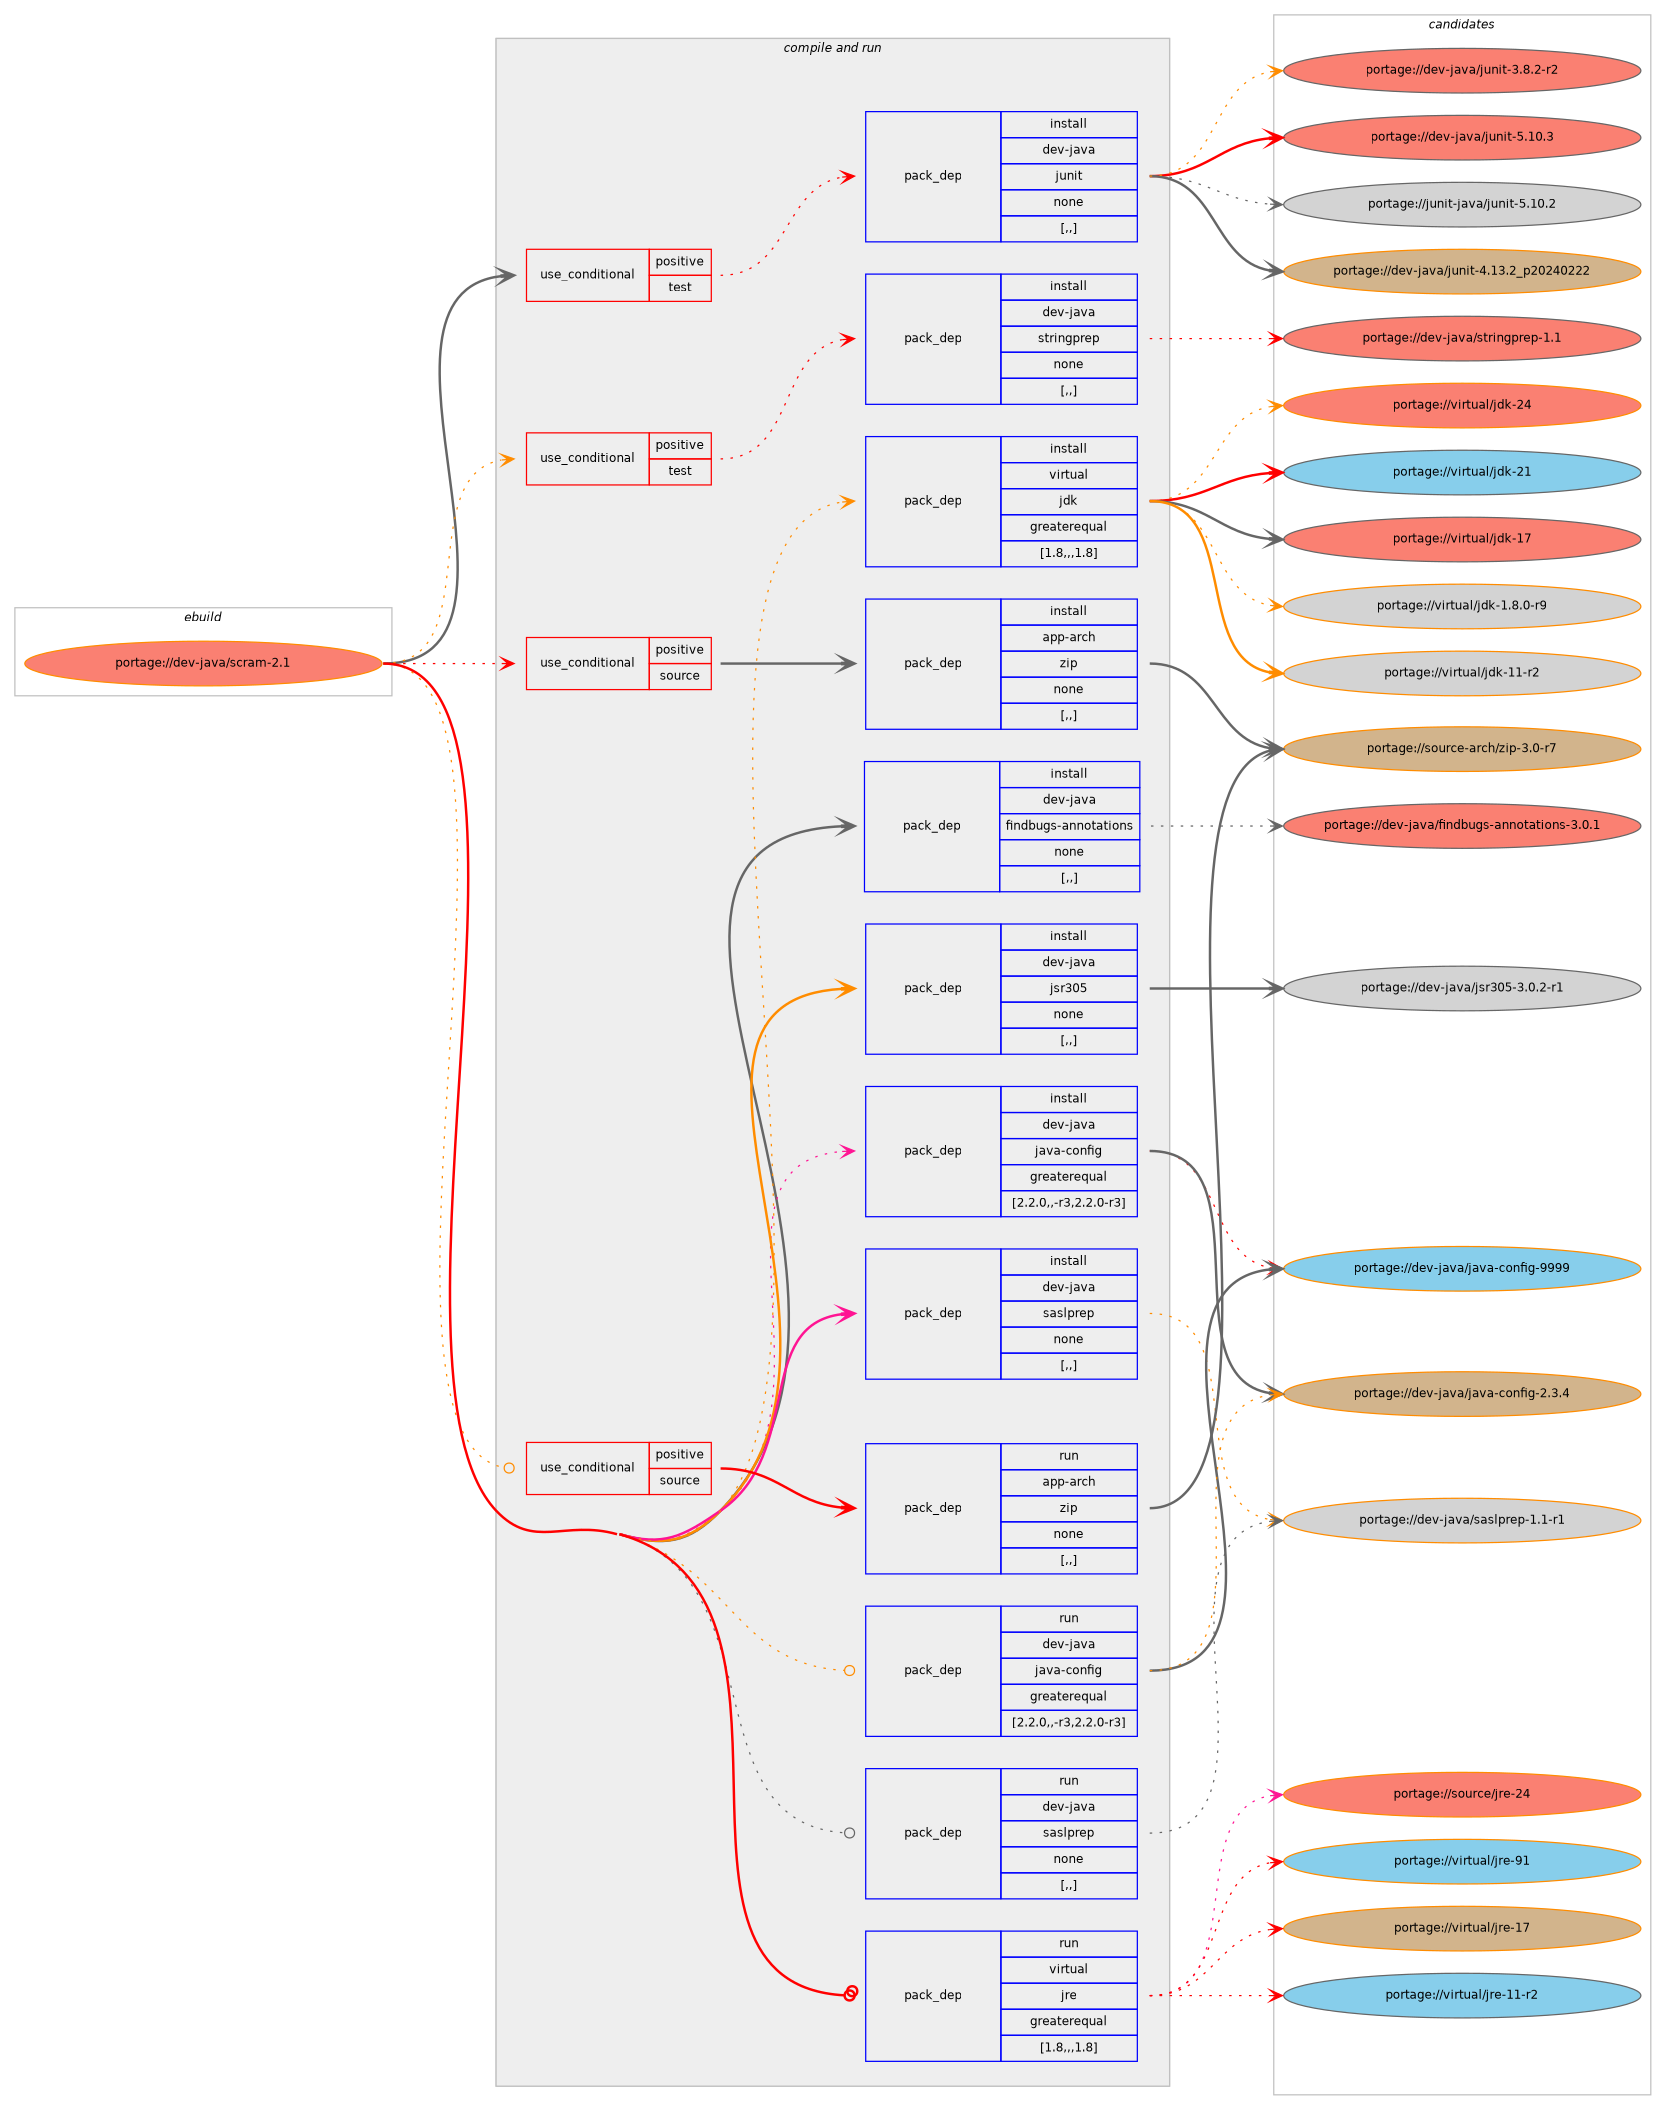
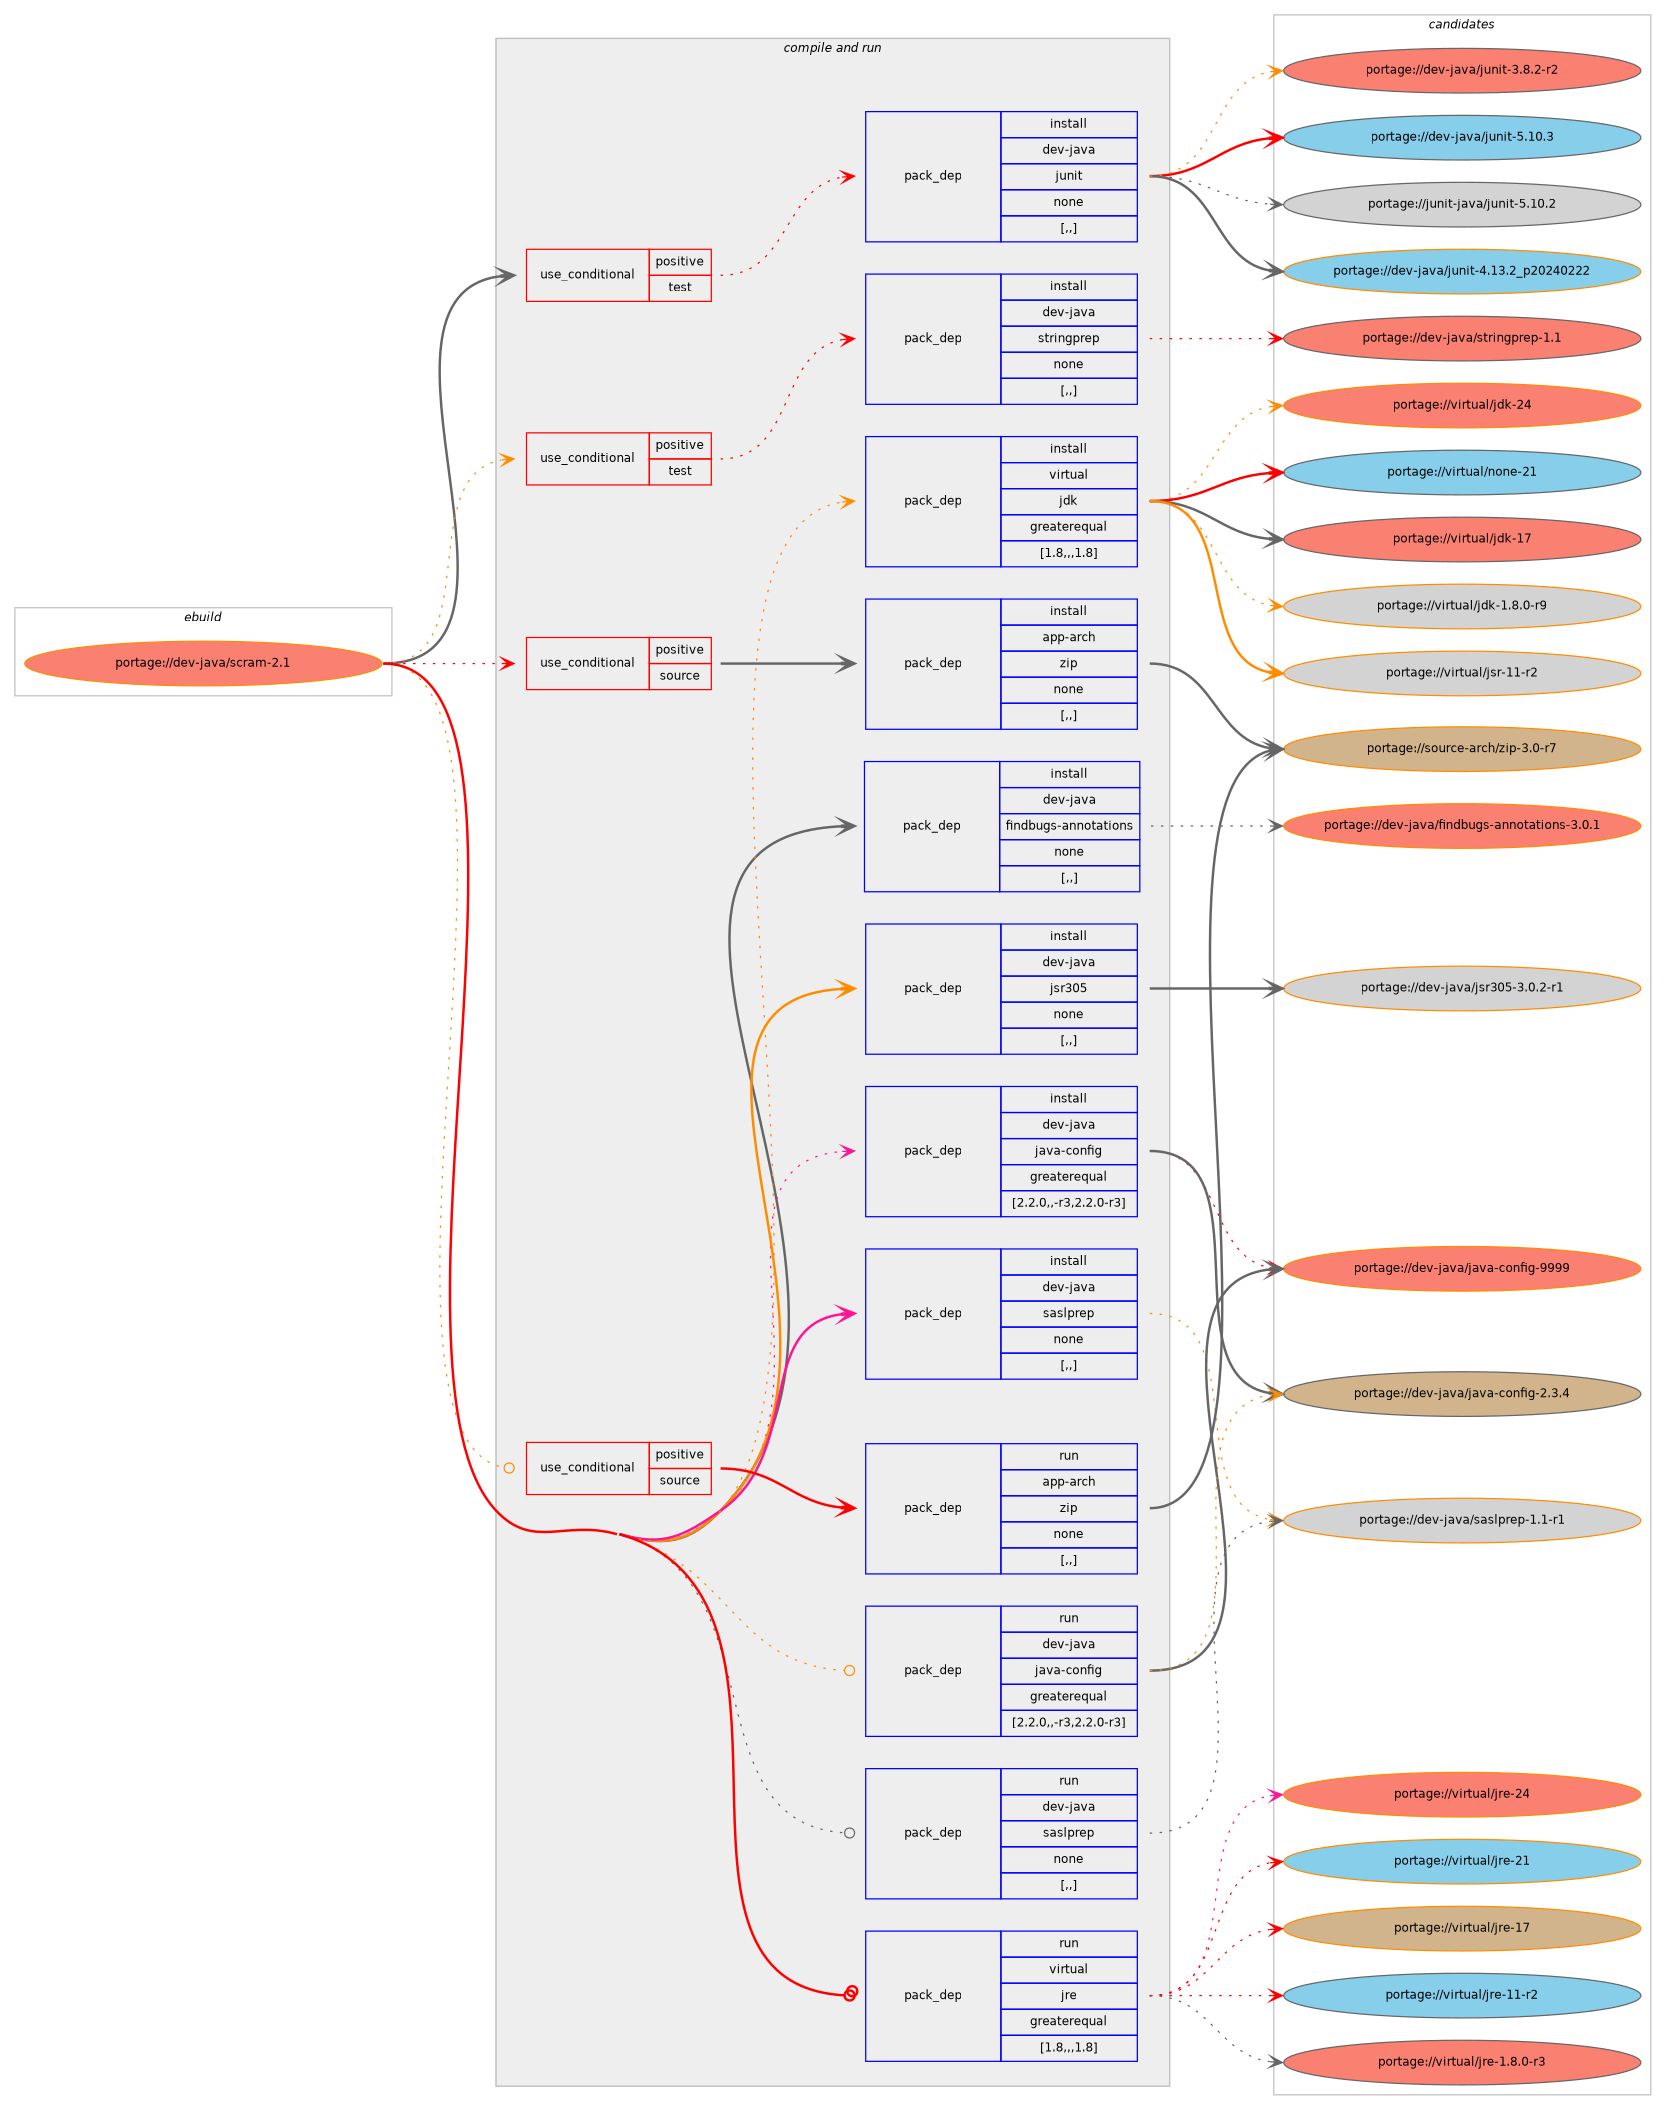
(1462, 138) -> (1462, 138)
(1462, 272) -> (1462, 272)
(1462, 473) -> (1462, 473)
(1462, 673) -> (1462, 673)
(1462, 826) -> (1462, 826)
(1462, 989) -> (1462, 989)
(1462, 1269) -> (1462, 1269)
(1462, 1394) -> (1462, 1394)
(1462, 1795) -> (1462, 1795)
(1462, 1862) -> (1462, 1862)
none -> (1462, 2063)
